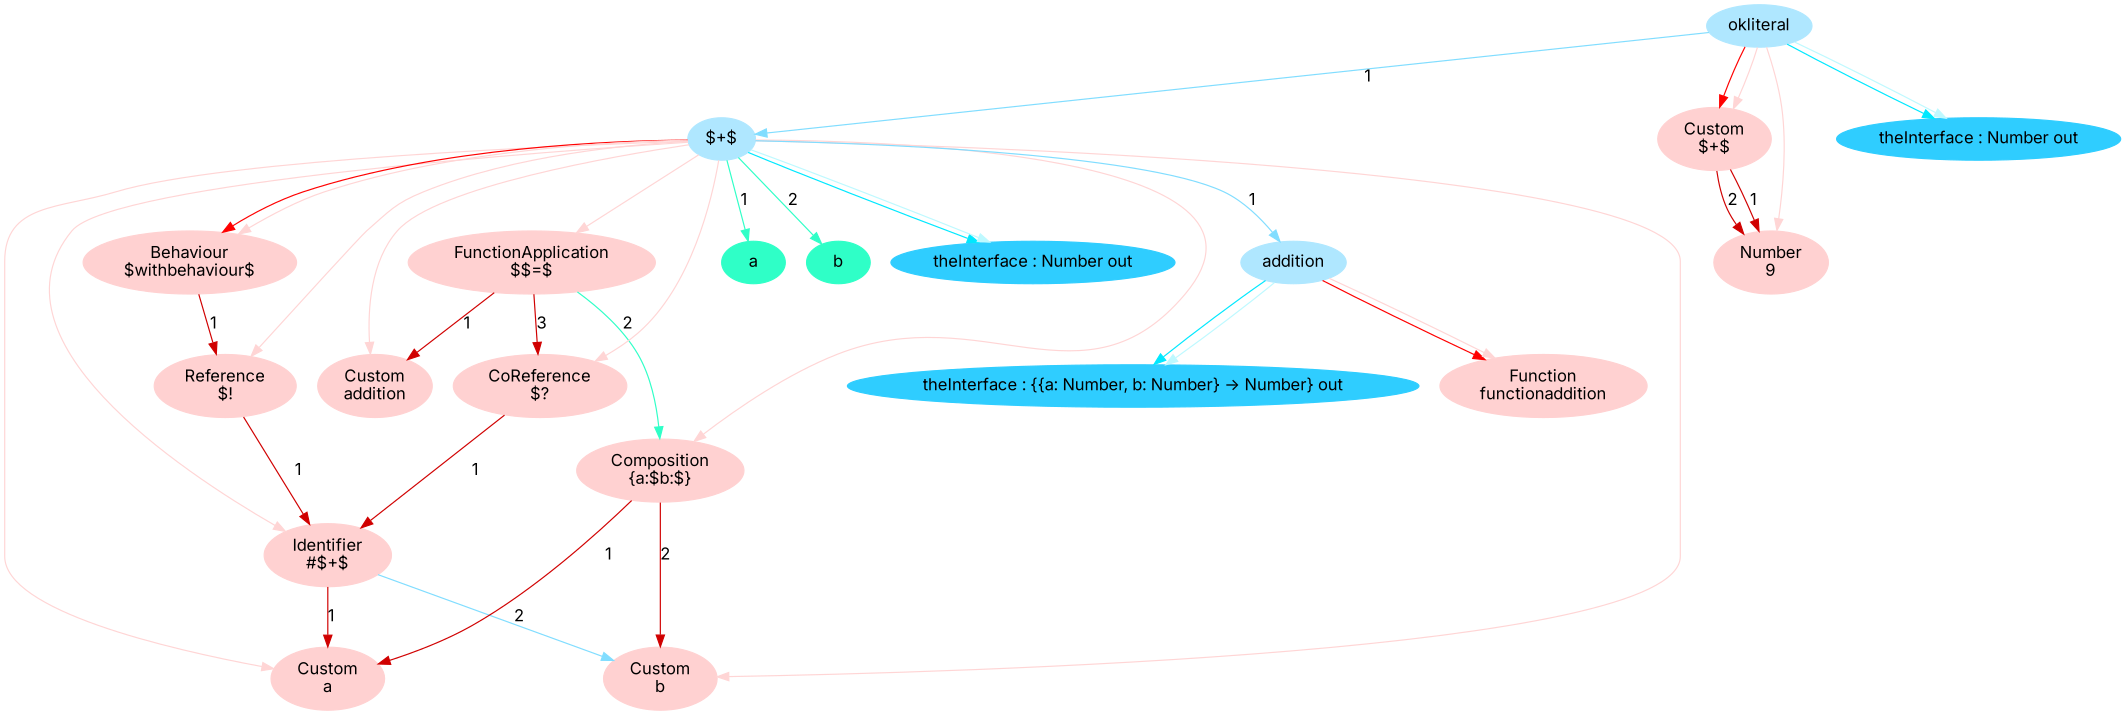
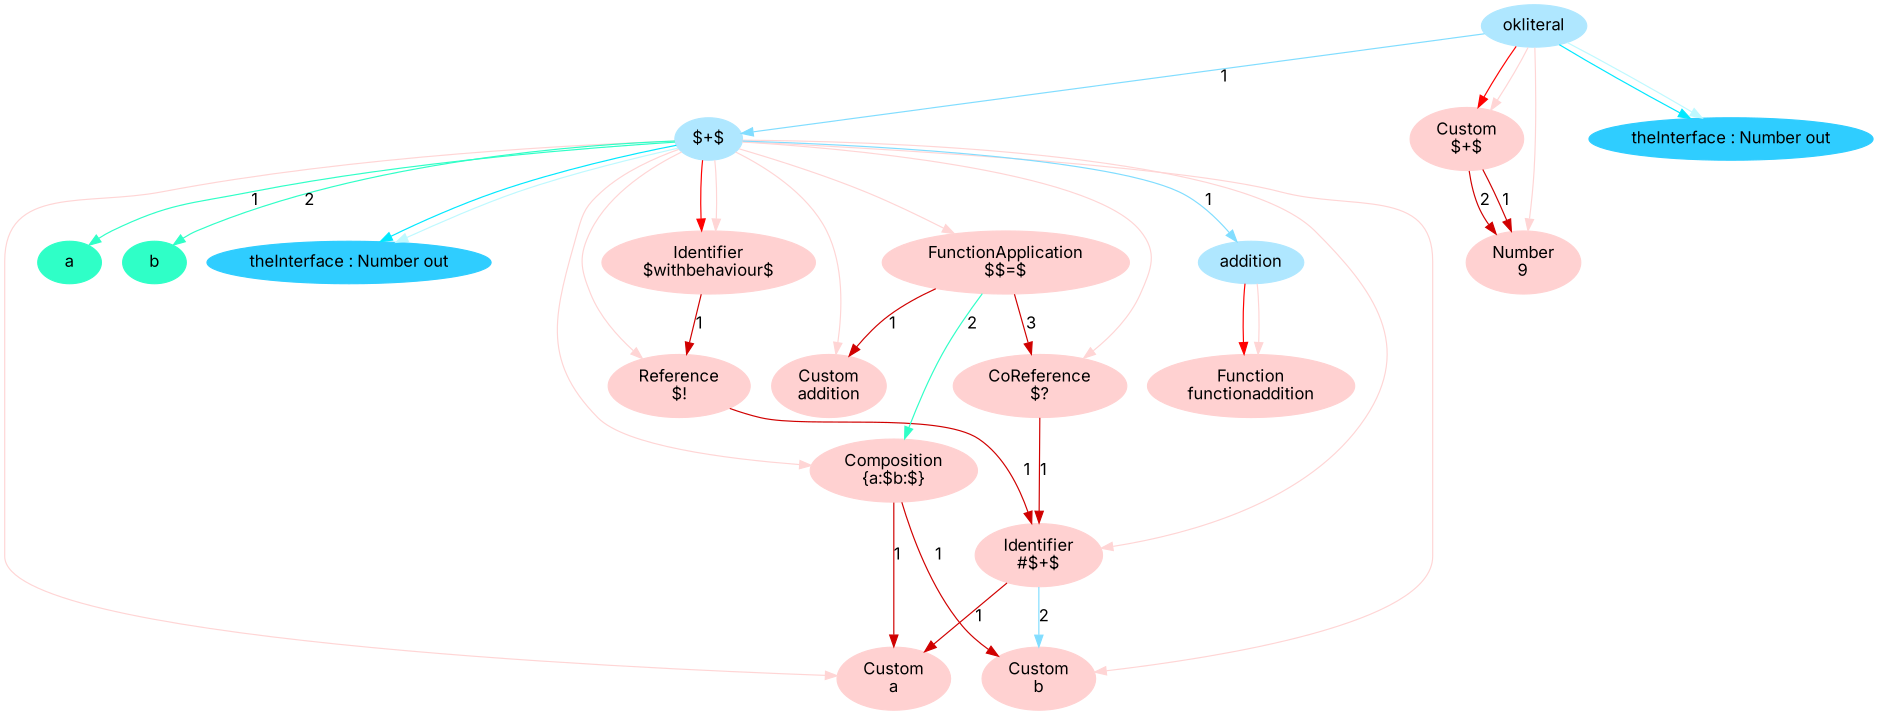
(190, 262) -> (709, 262)
(1133, 386) -> none
(666, 555) -> (939, 555)
